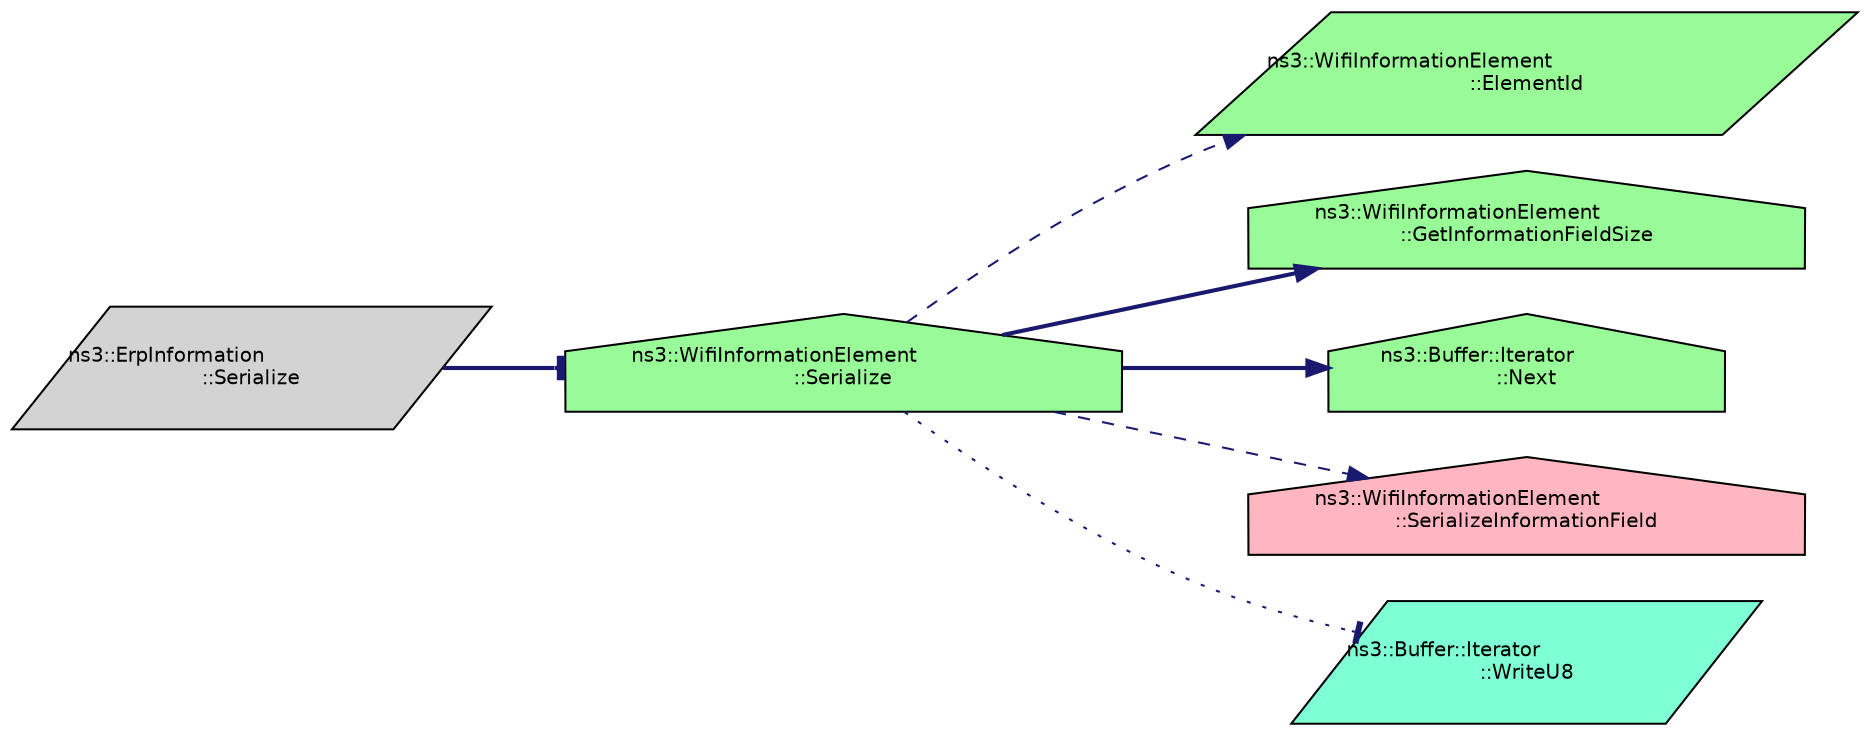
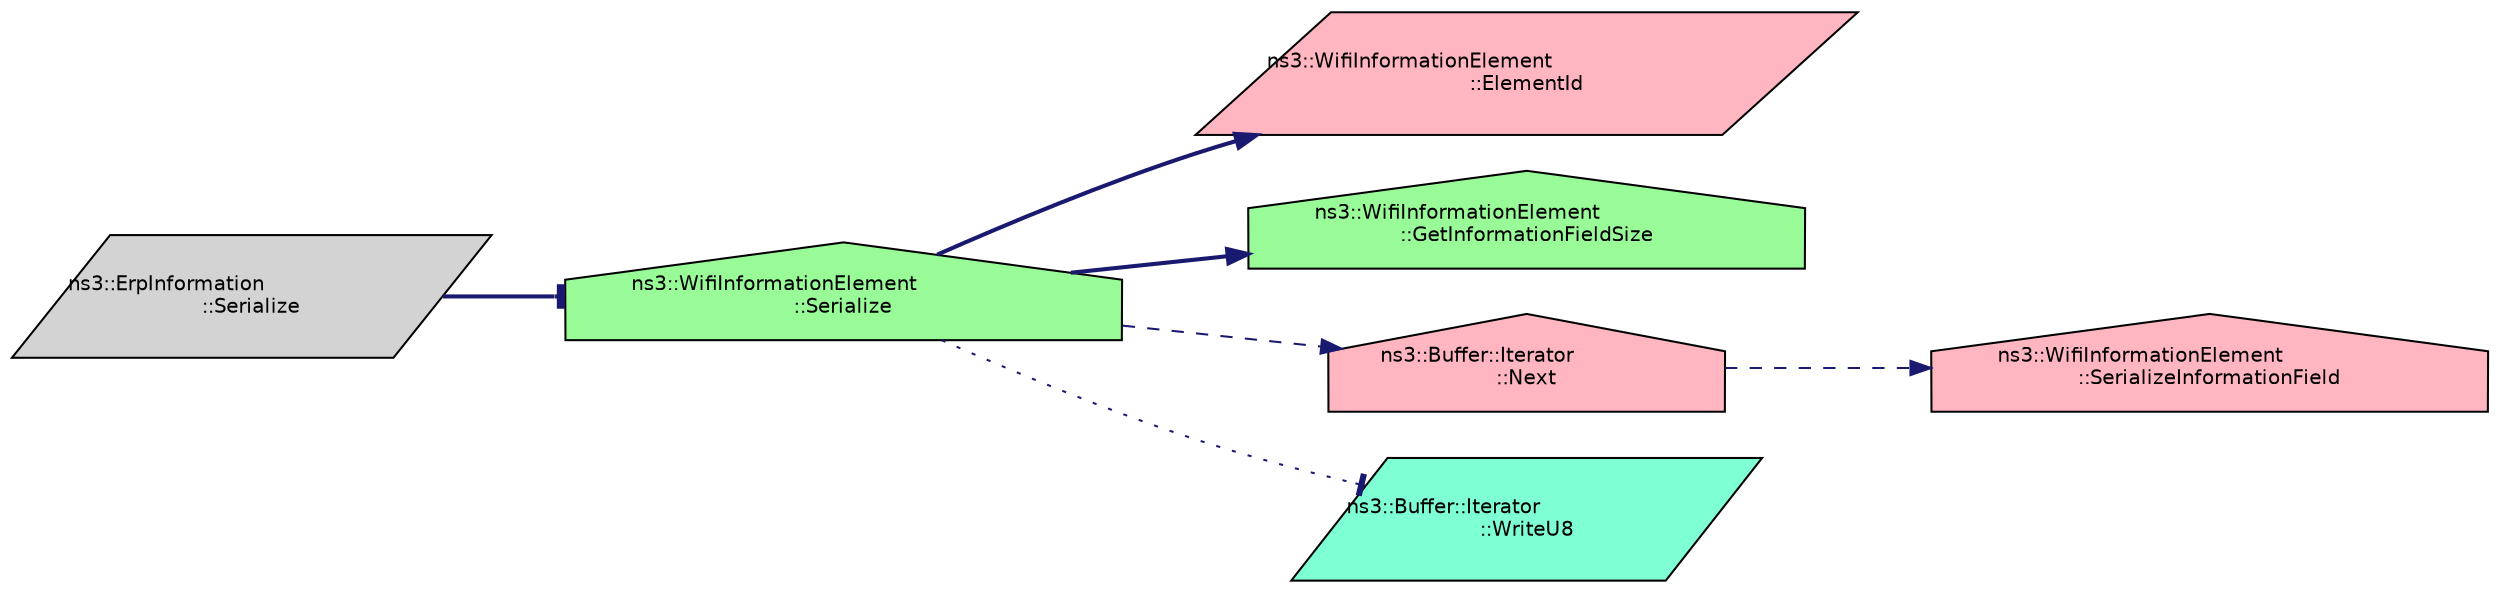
(1527, 74) -> (1527, 74)
(1061, 222) -> (1085, 193)
(1215, 368) -> (1222, 336)
(1527, 368) -> (1527, 368)
(1201, 443) -> (1817, 368)
